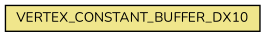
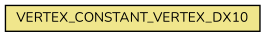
(133, 18) -> (133, 18)
